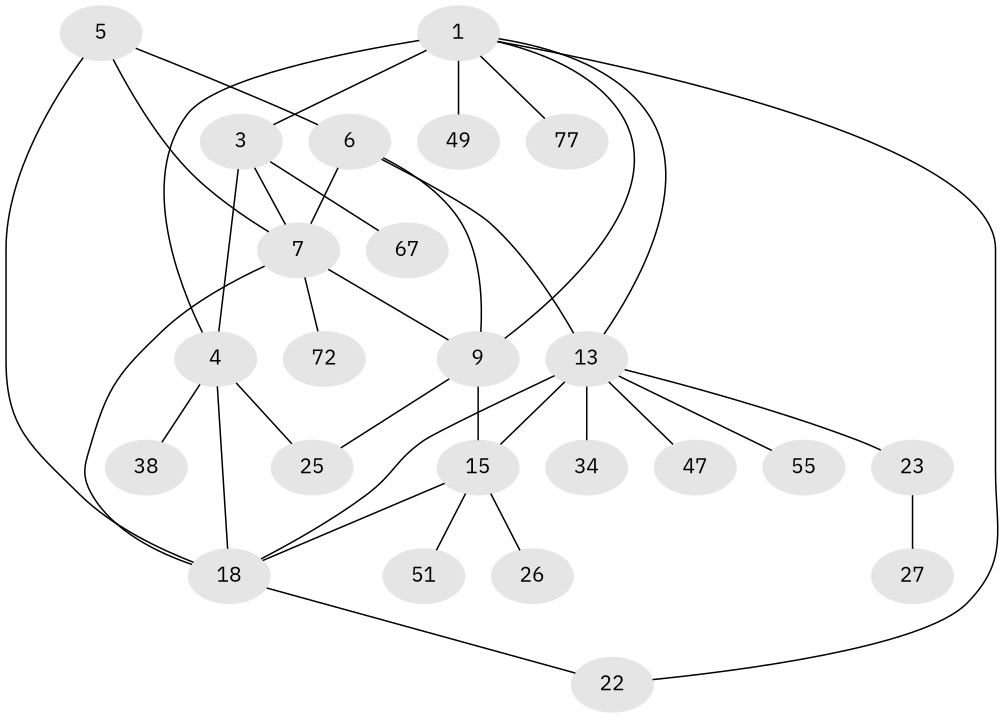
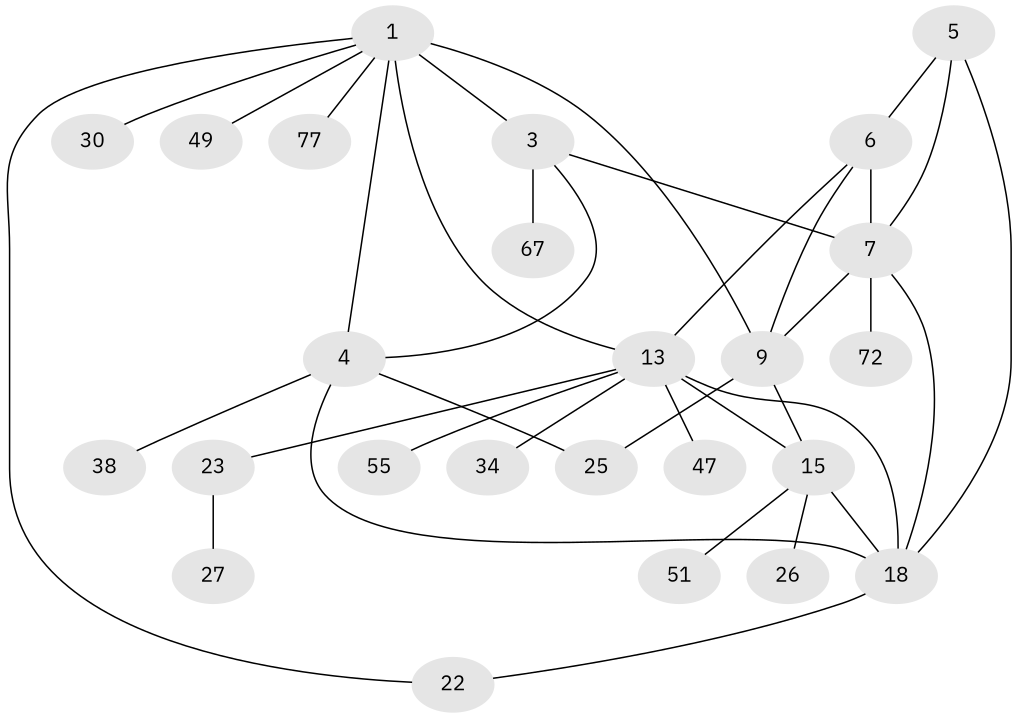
none -> (93, 142)
